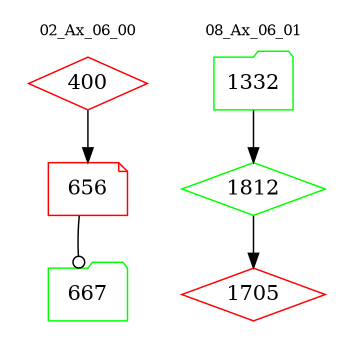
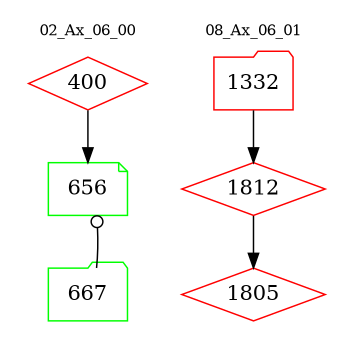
(253, 84) -> (253, 84)
(88, 189) -> (88, 189)
(253, 189) -> (253, 189)
(78, 236) -> (98, 248)
(253, 295) -> (253, 295)
